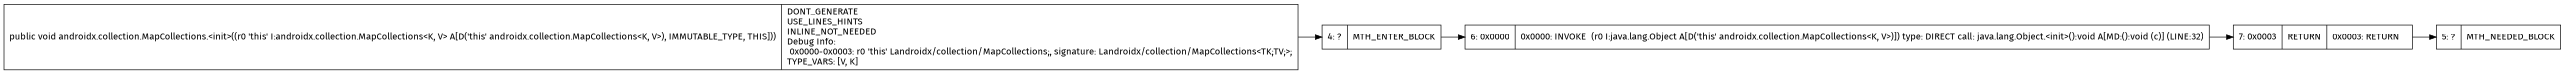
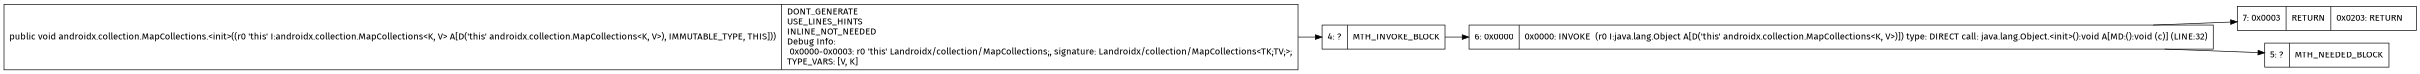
(1394, 37) -> (1396, 37)
(2370, 37) -> (2374, 18)
(2421, 37) -> (2211, 51)
